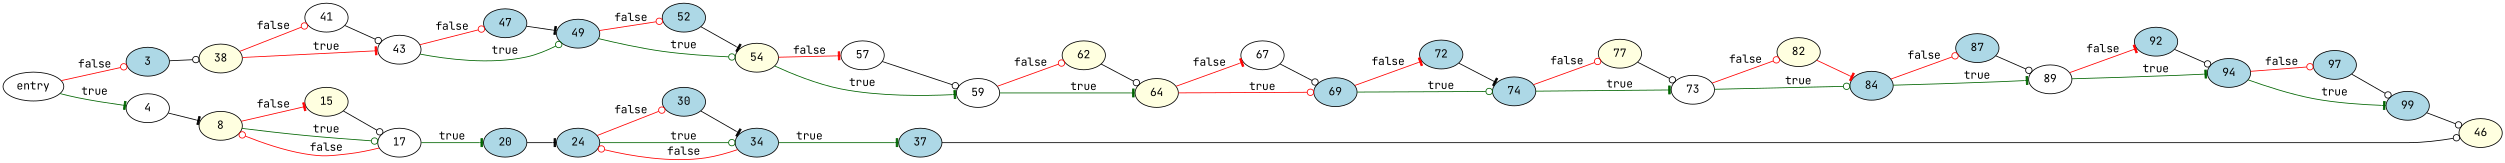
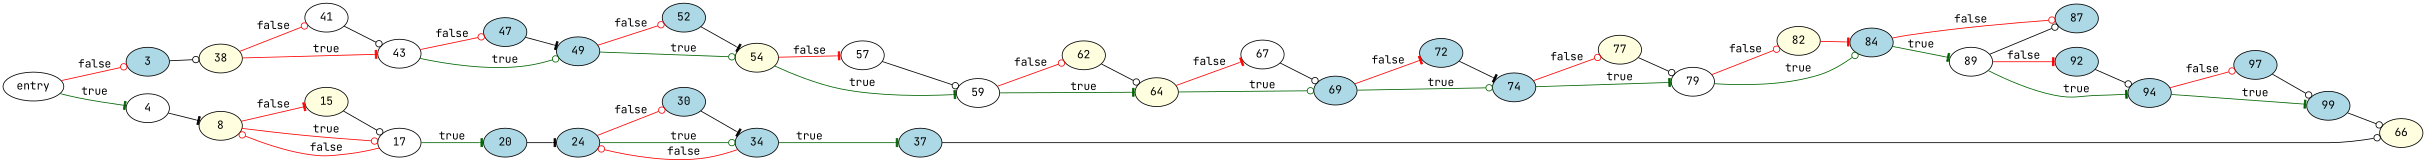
(2011, 62) -> (2021, 41)
(1693, 90) -> (1693, 82)
(1243, 93) -> (1243, 91)
(2481, 133) -> (2401, 133)
(306, 136) -> (306, 136)
